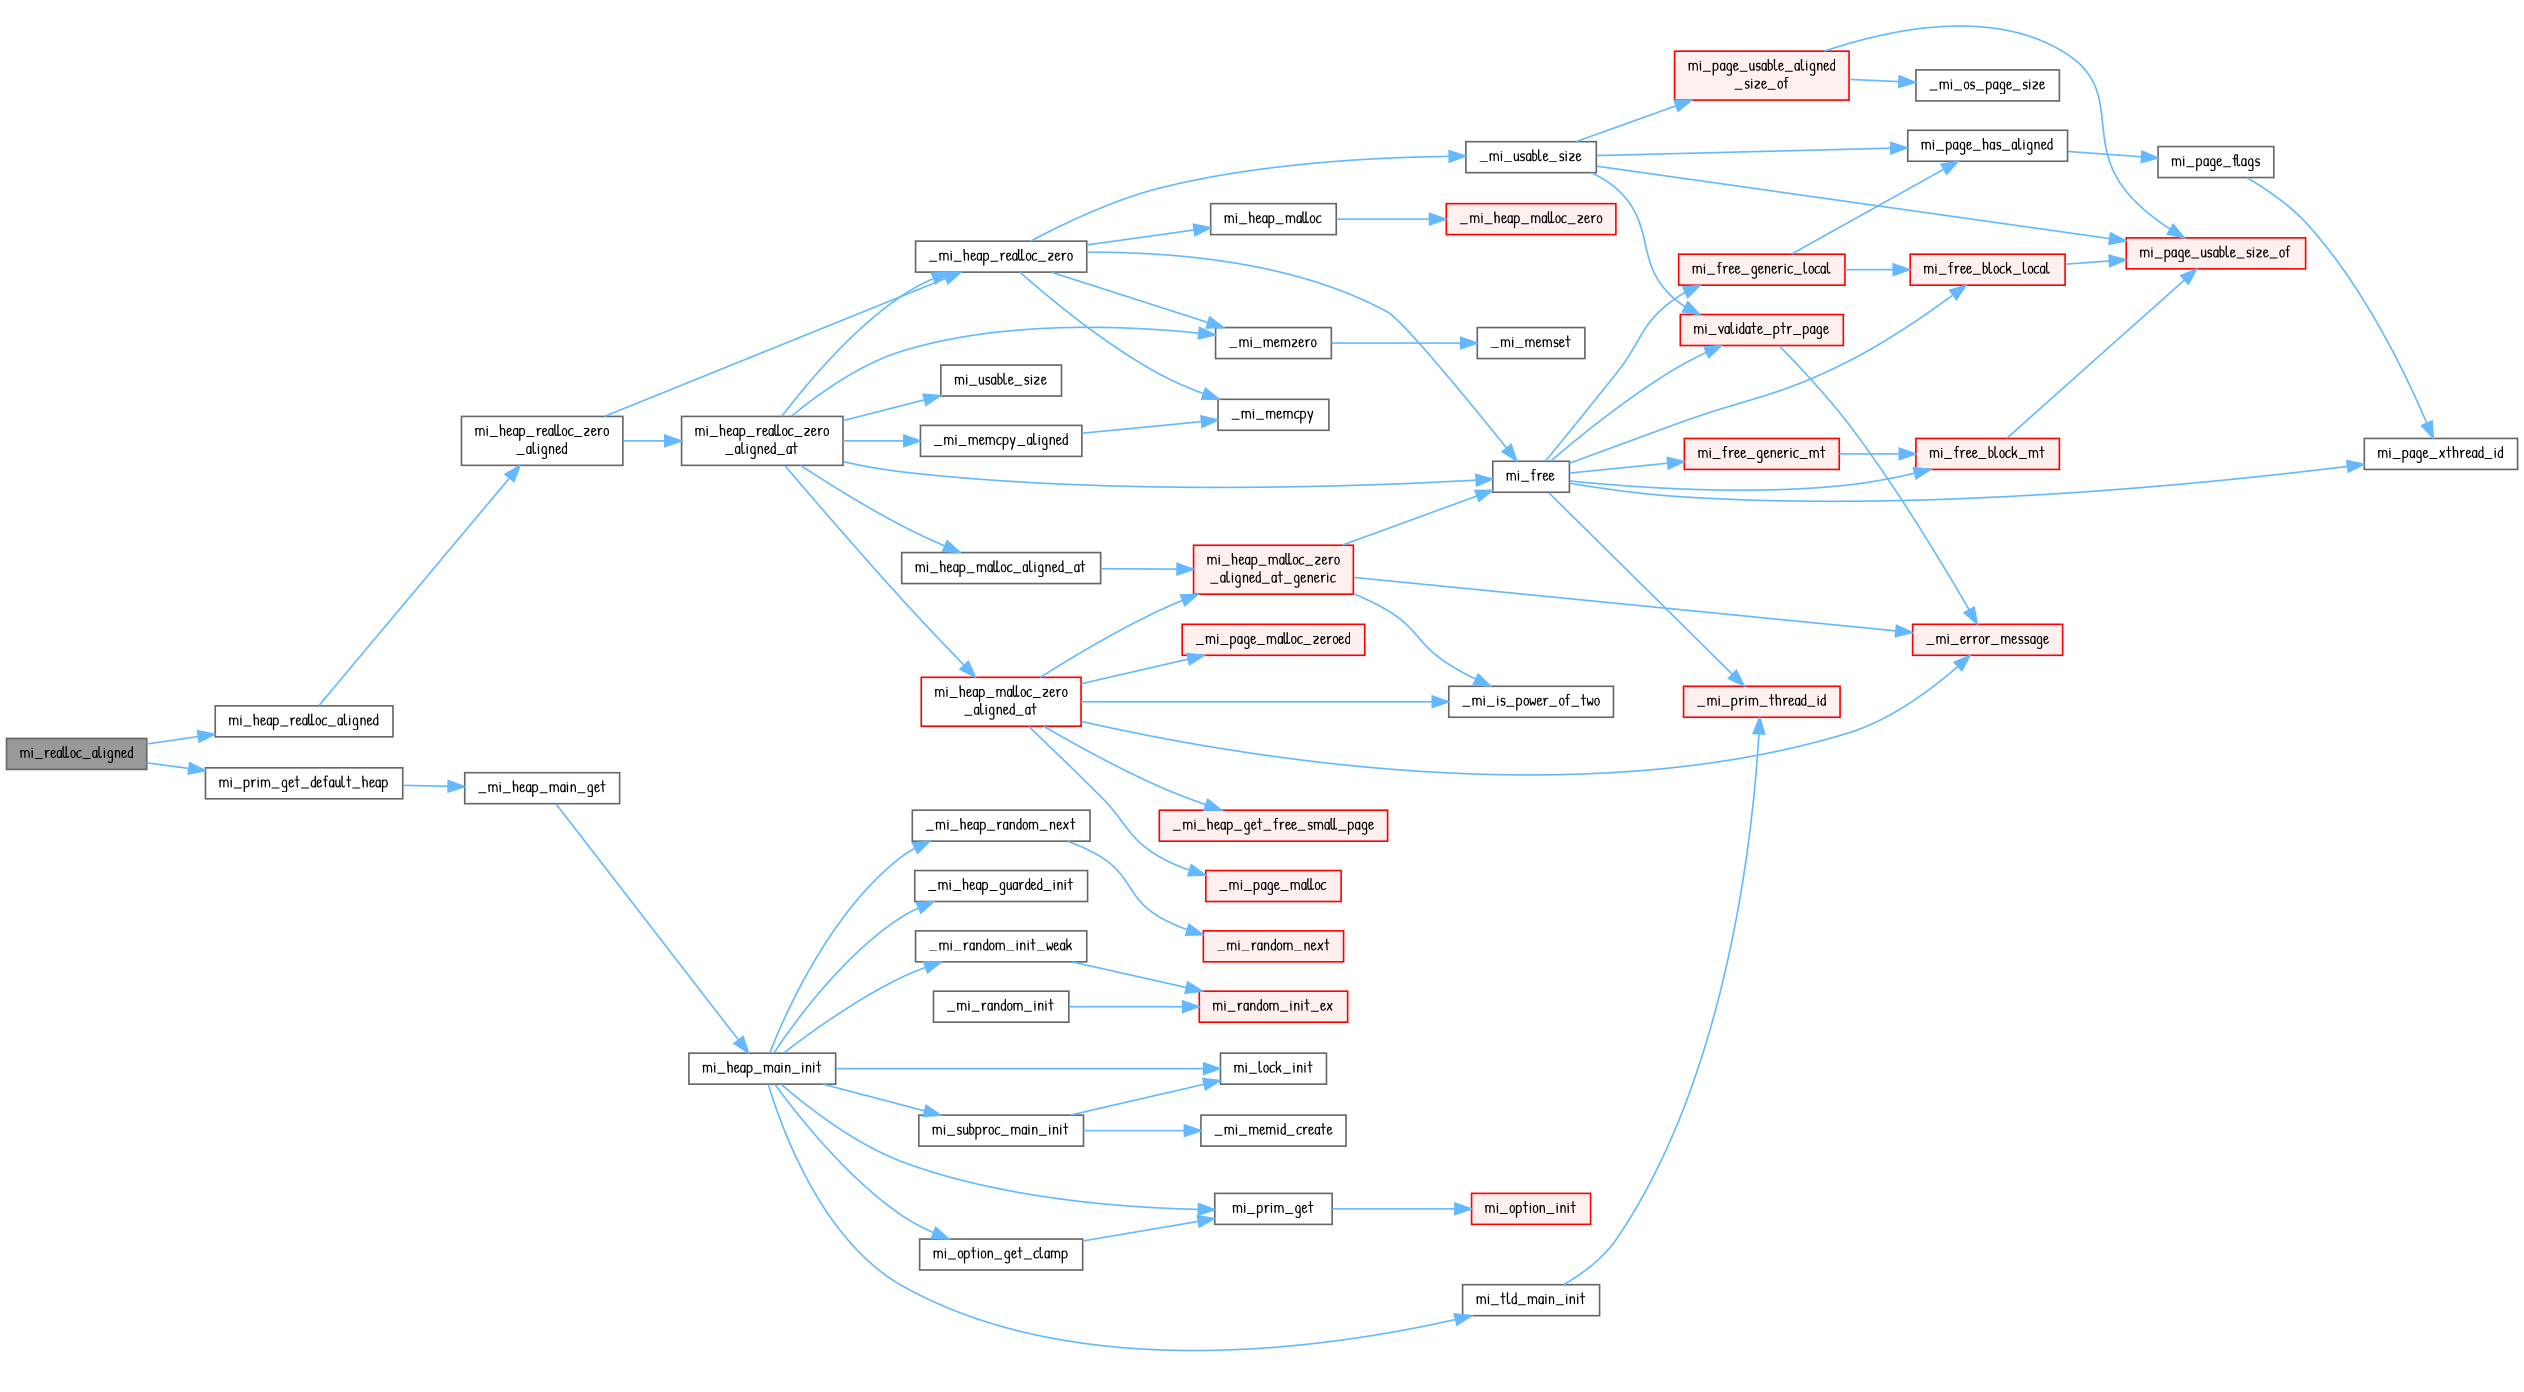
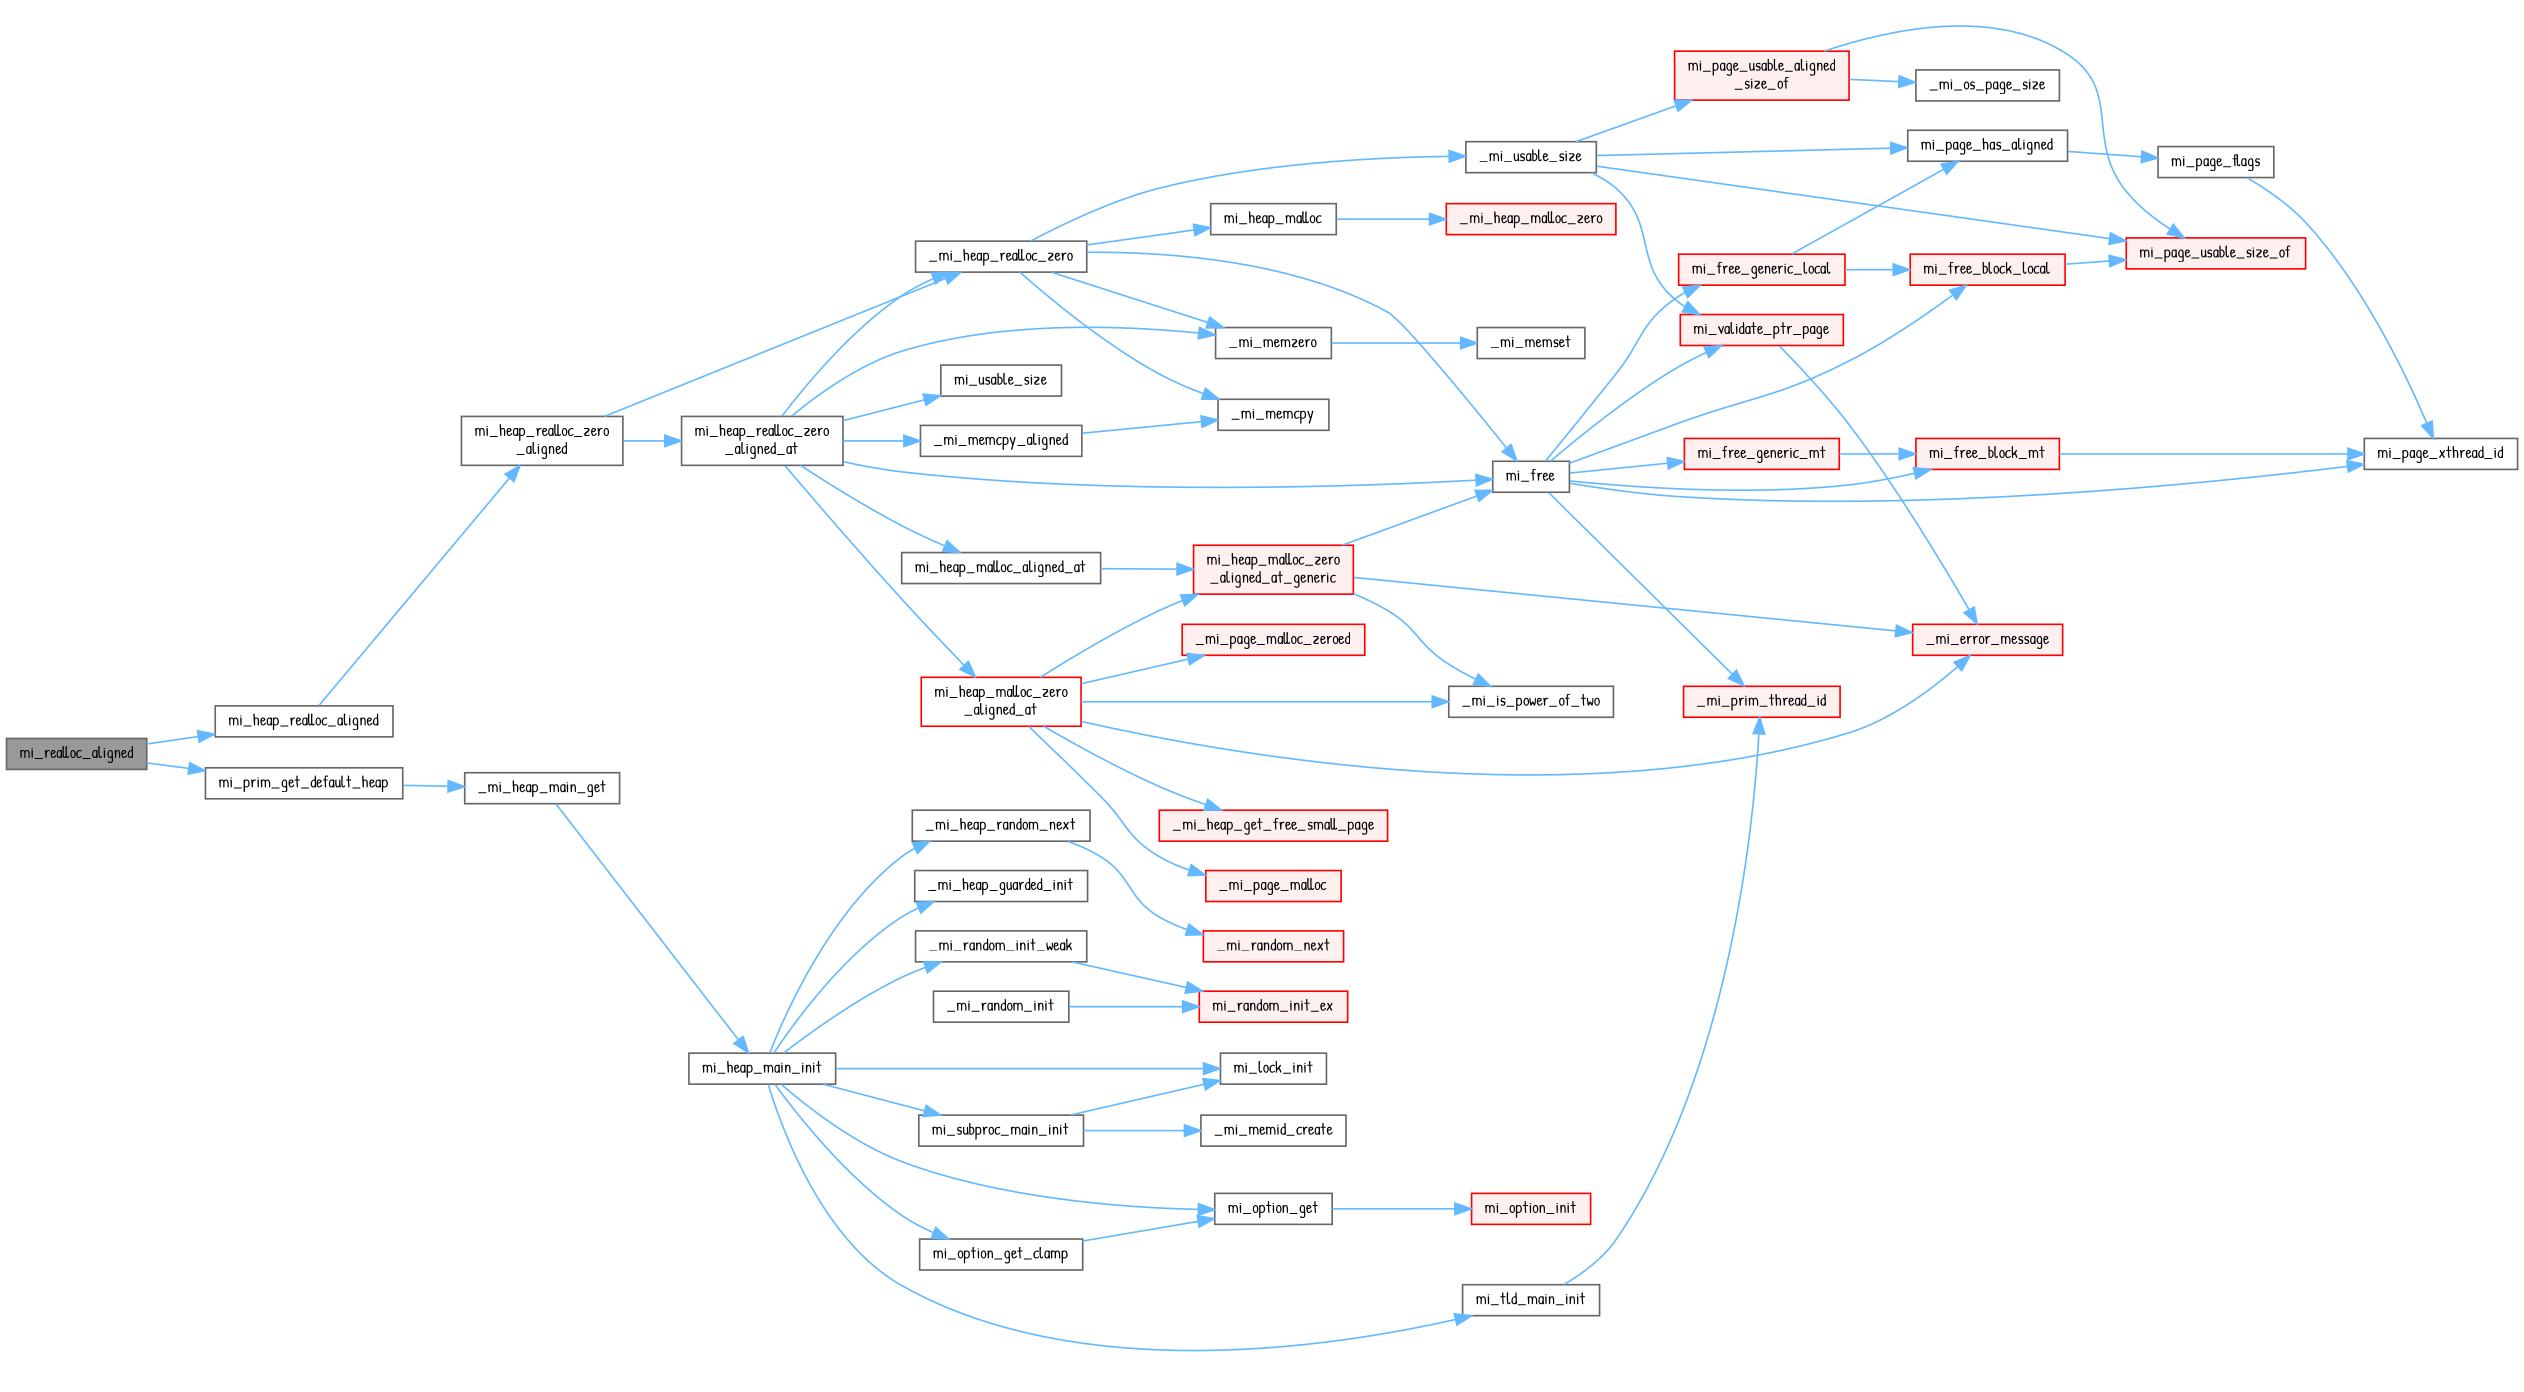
(2095, 359) -> (2204, 454)
(1273, 1209) -> (1273, 1209)
